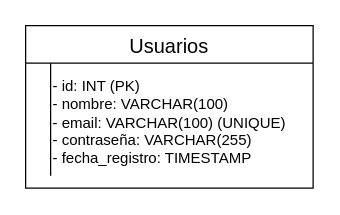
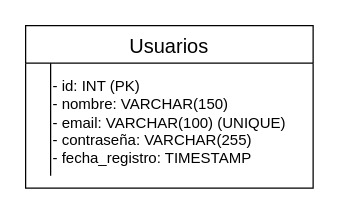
(167, 113) -> (167, 113)
